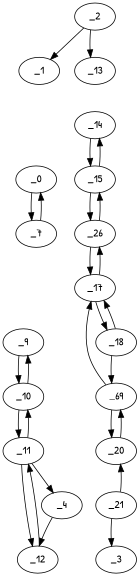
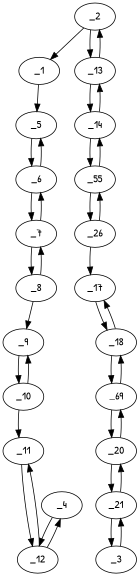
none -> (100, 47)
none -> (90, 94)
none -> (100, 102)
none -> (36, 125)
(36, 179) -> (36, 179)
(95, 179) -> (95, 179)
(100, 265) -> none
none -> (36, 288)
(87, 349) -> (121, 373)
(28, 428) -> none
none -> (111, 474)
(40, 475) -> (53, 537)
none -> (121, 536)
